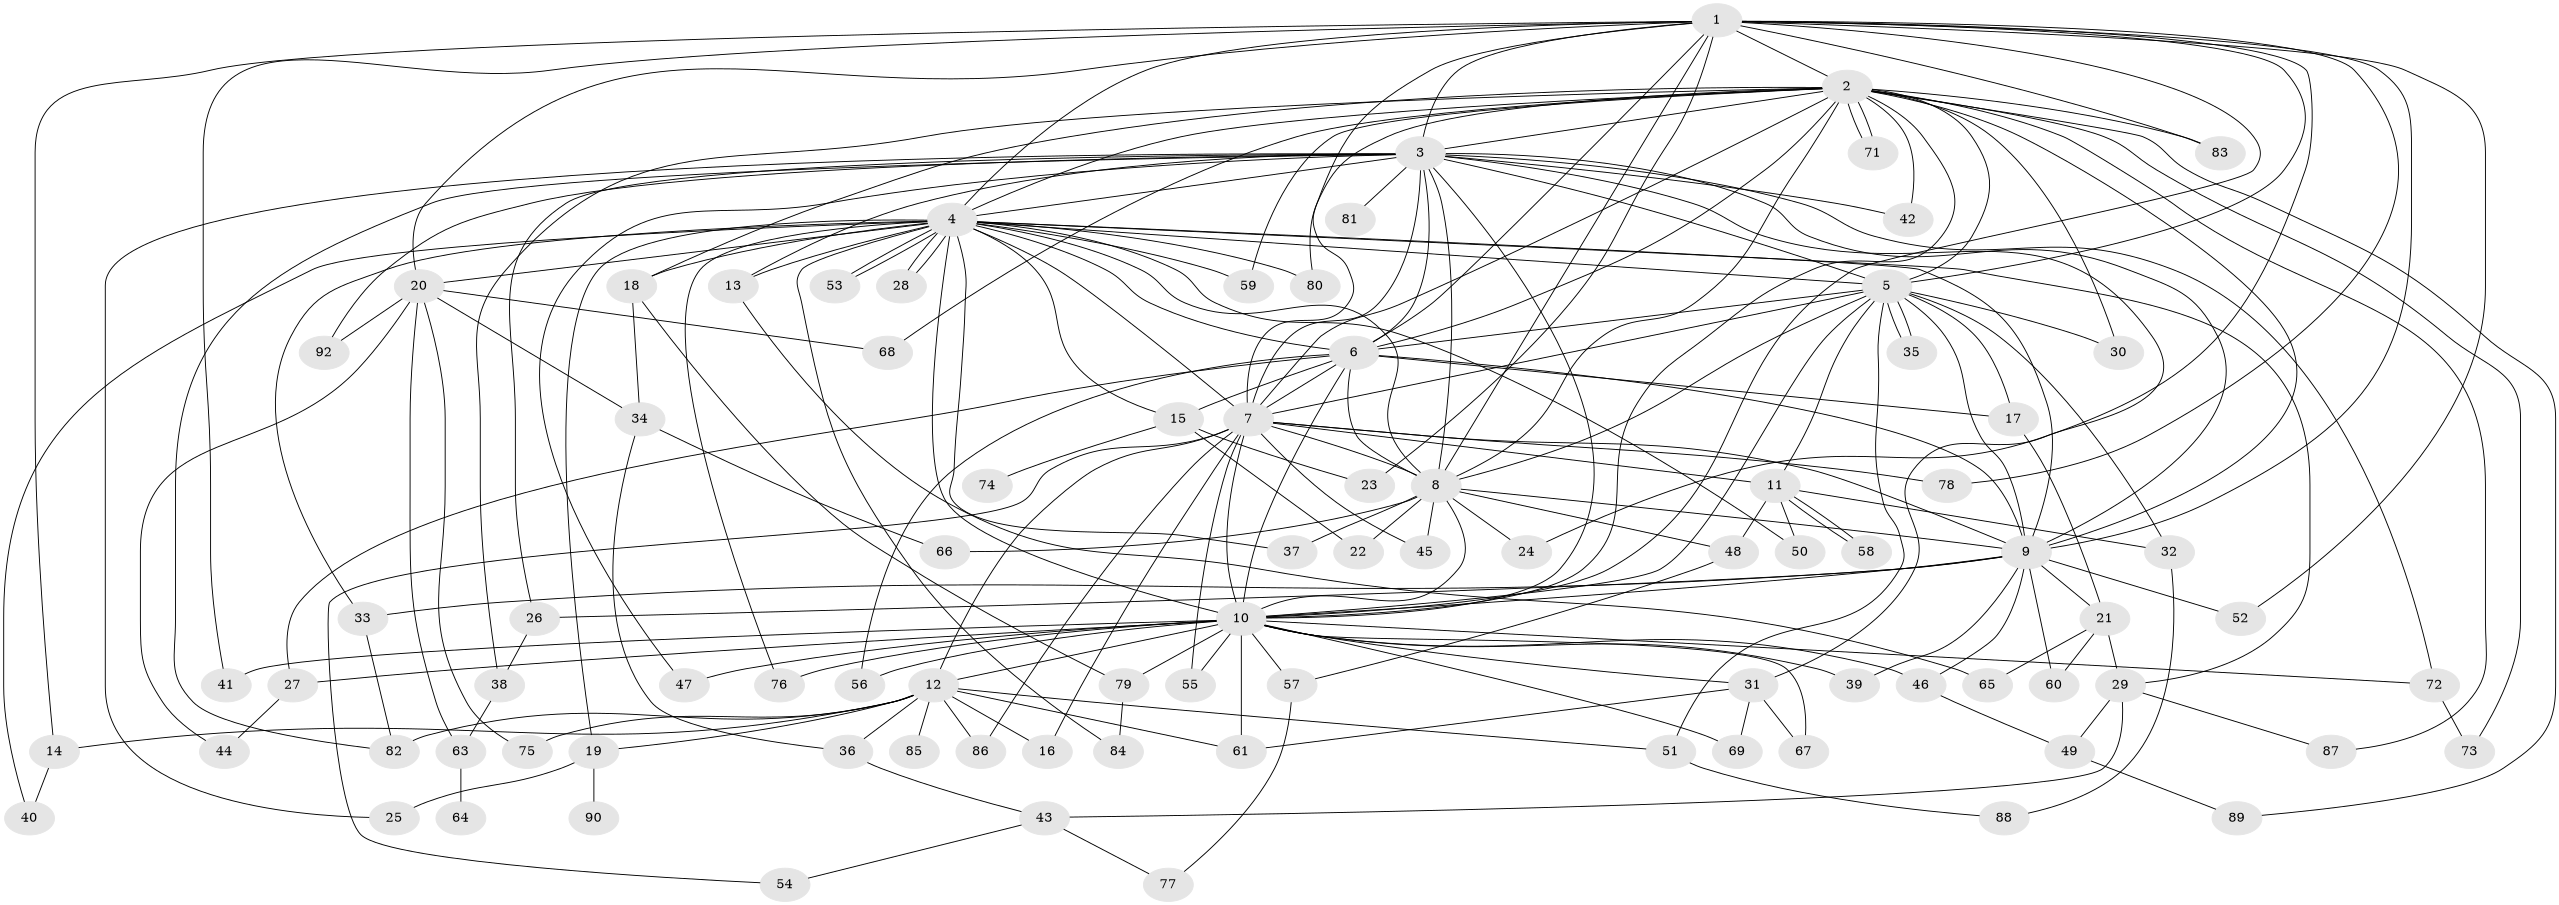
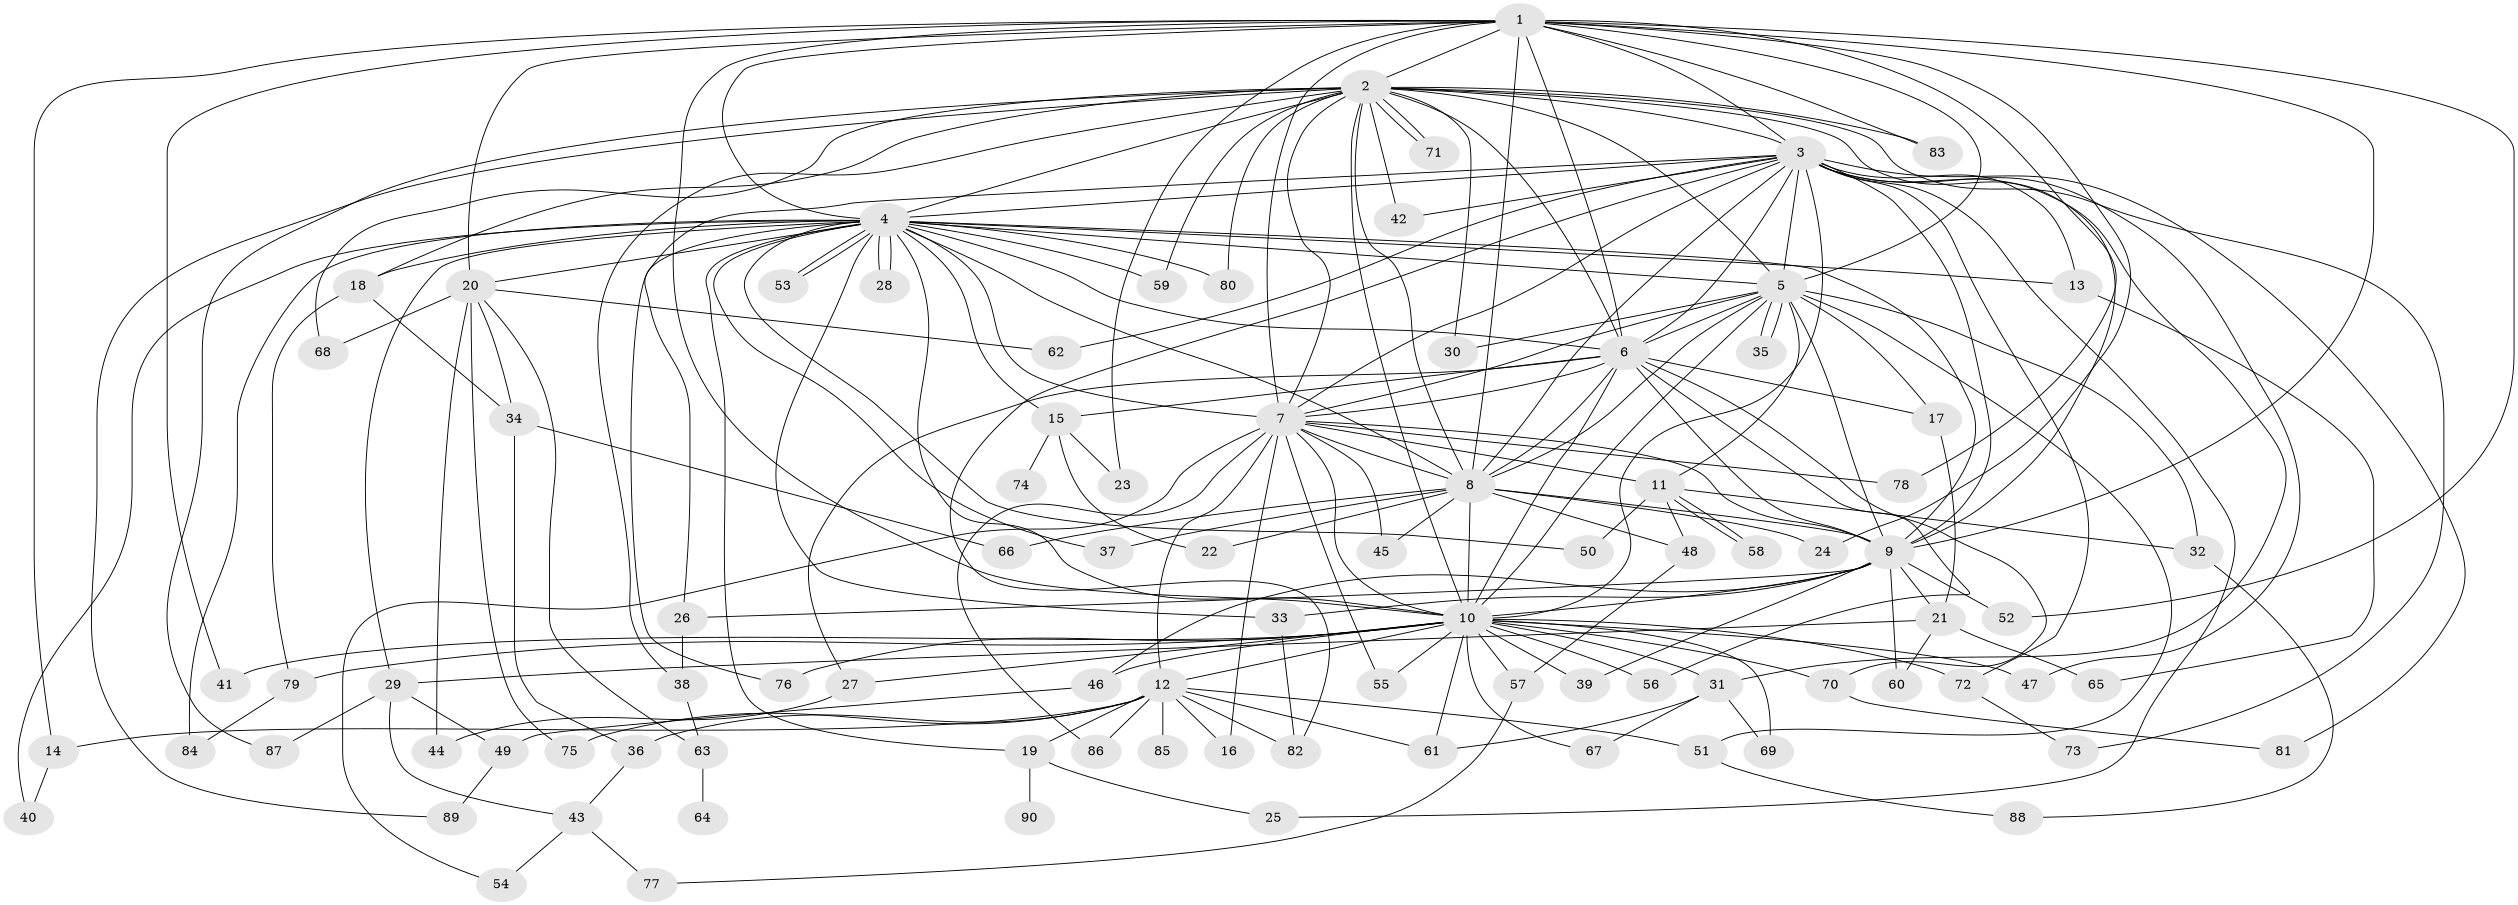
(324, 353) -> (1057, 353)
none -> (1831, 685)
